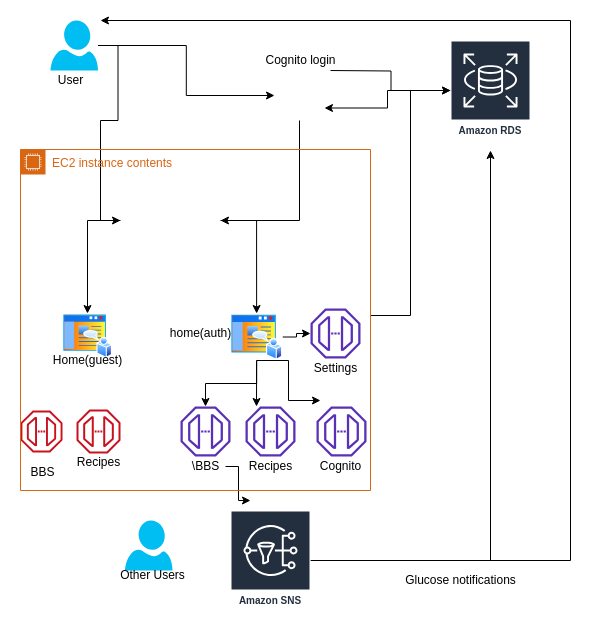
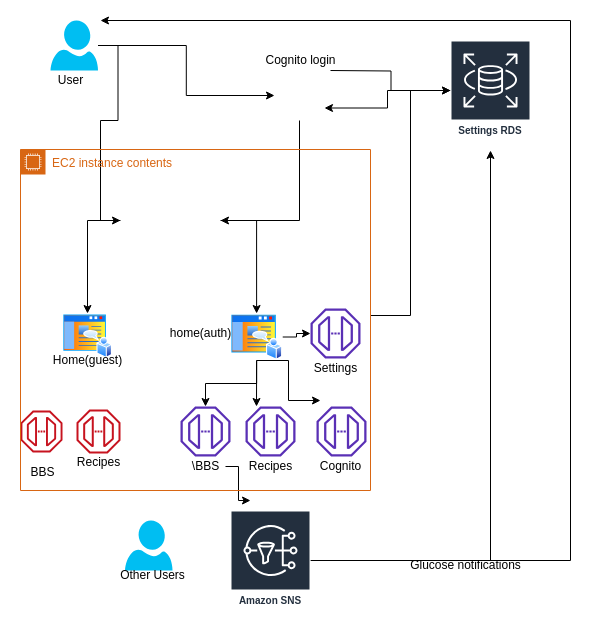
(491, 131) -> (491, 131)
(461, 581) -> (466, 566)
